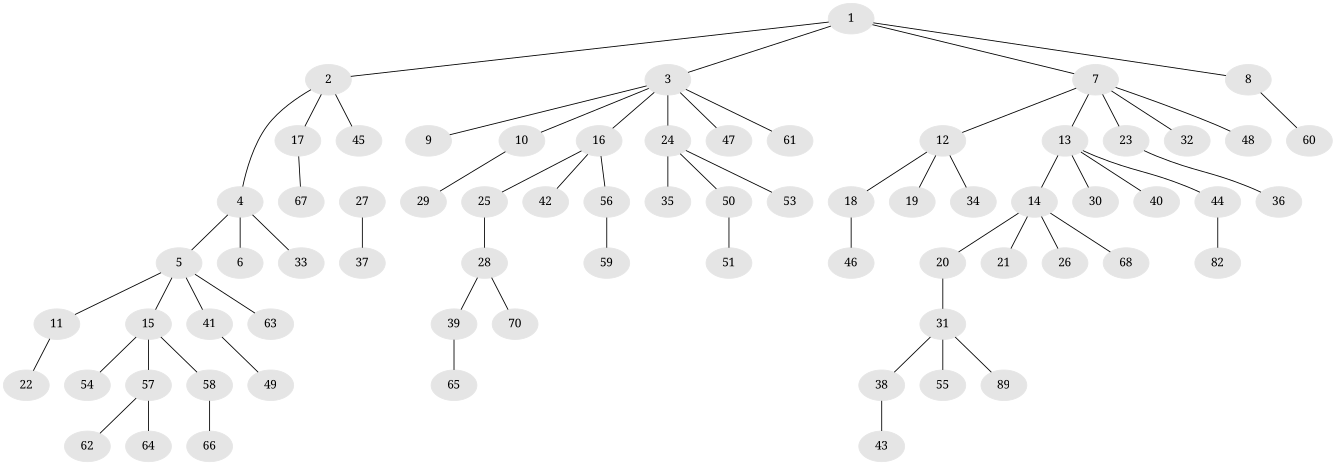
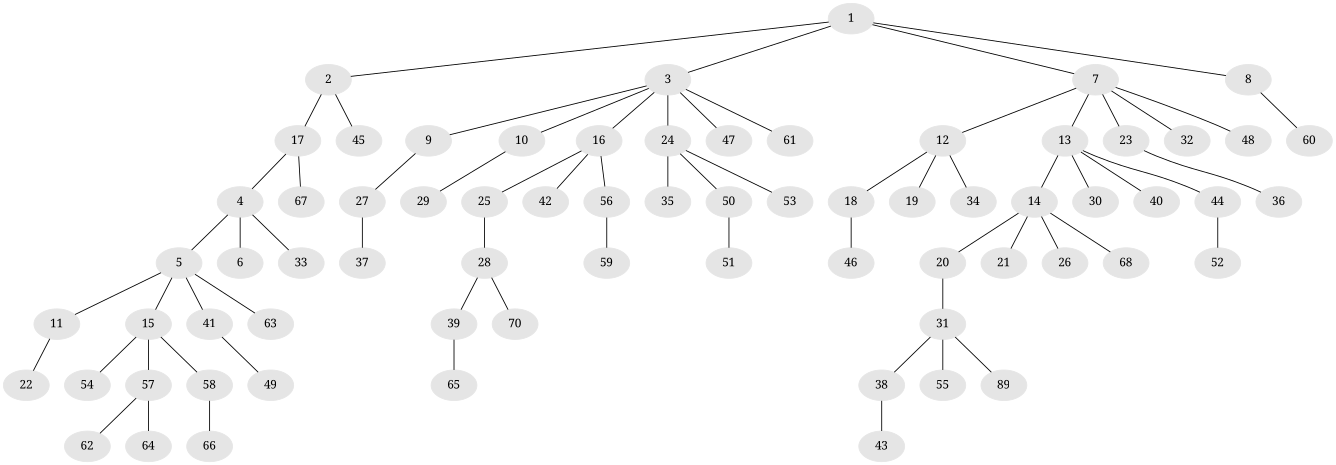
(265, 129) -> (269, 171)
none -> (395, 171)
(1218, 263) -> (1218, 263)
